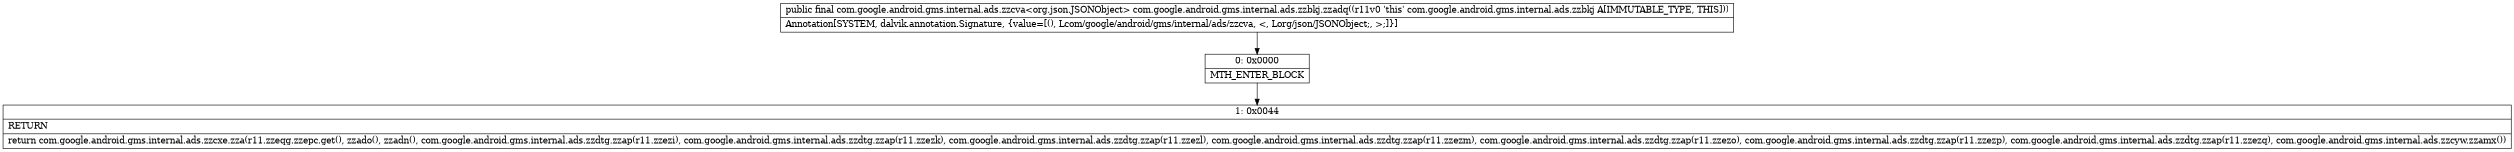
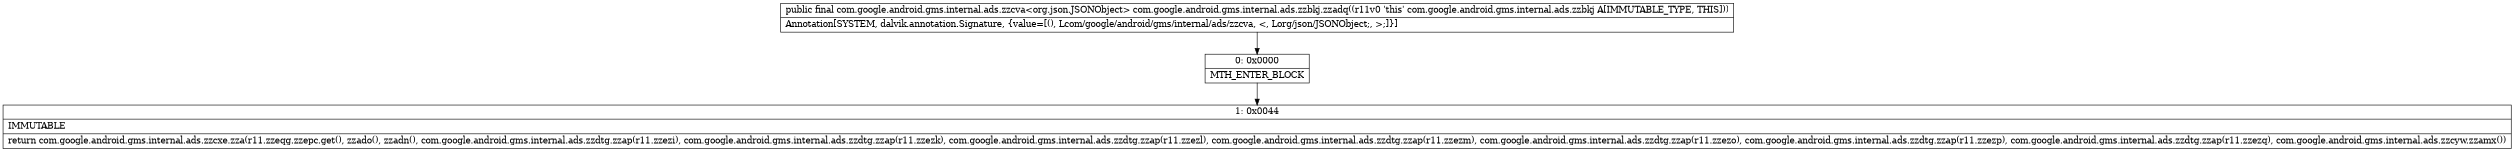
(28, 126) -> (37, 126)
